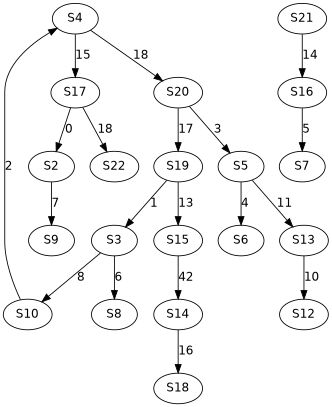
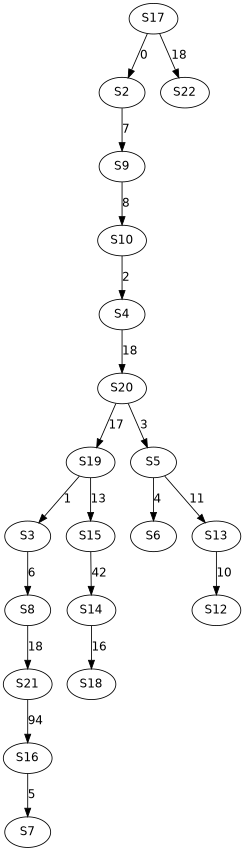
(75, 51) -> none
(310, 56) -> (36, 721)
(75, 275) -> (122, 199)
none -> (28, 643)
